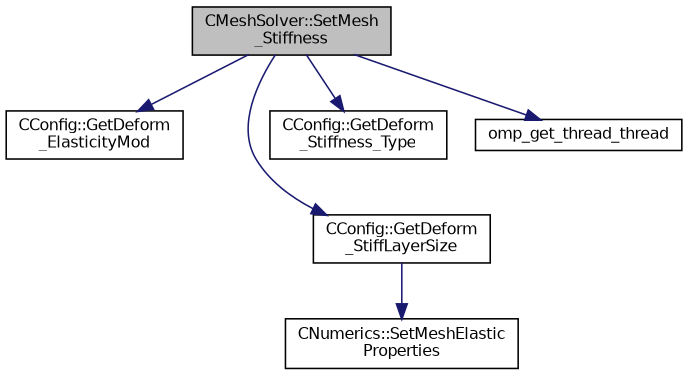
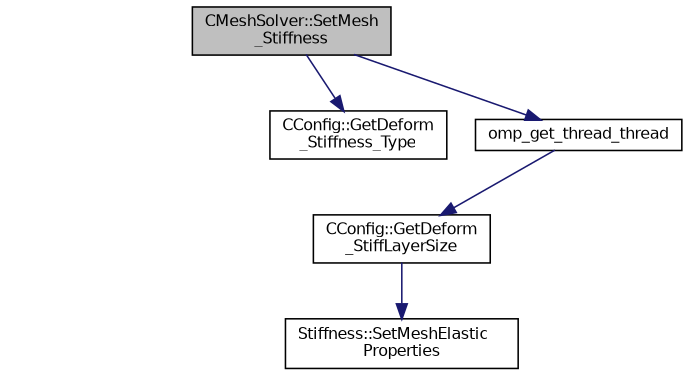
(95, 135) -> none
(250, 143) -> (504, 179)
(402, 344) -> (402, 344)
